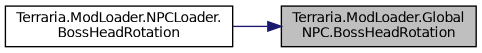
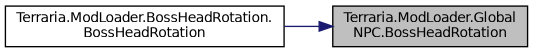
(119, 26) -> (145, 26)
